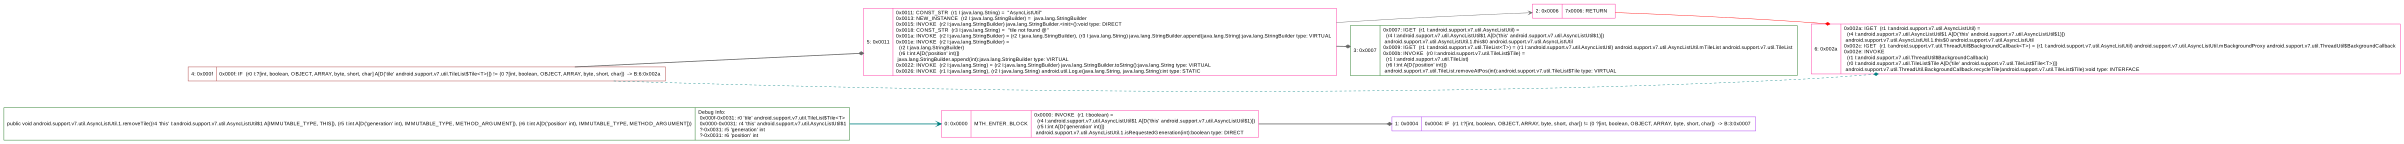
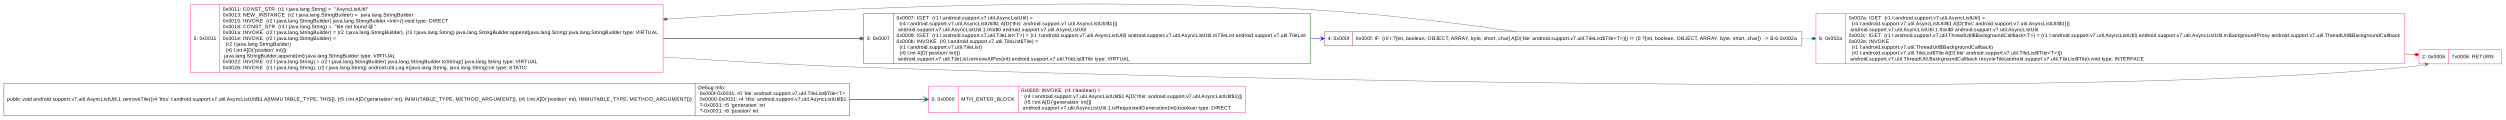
(1720, 17) -> (2410, 54)
none -> (1316, 39)
(717, 60) -> (1092, 4)
(1574, 124) -> none
